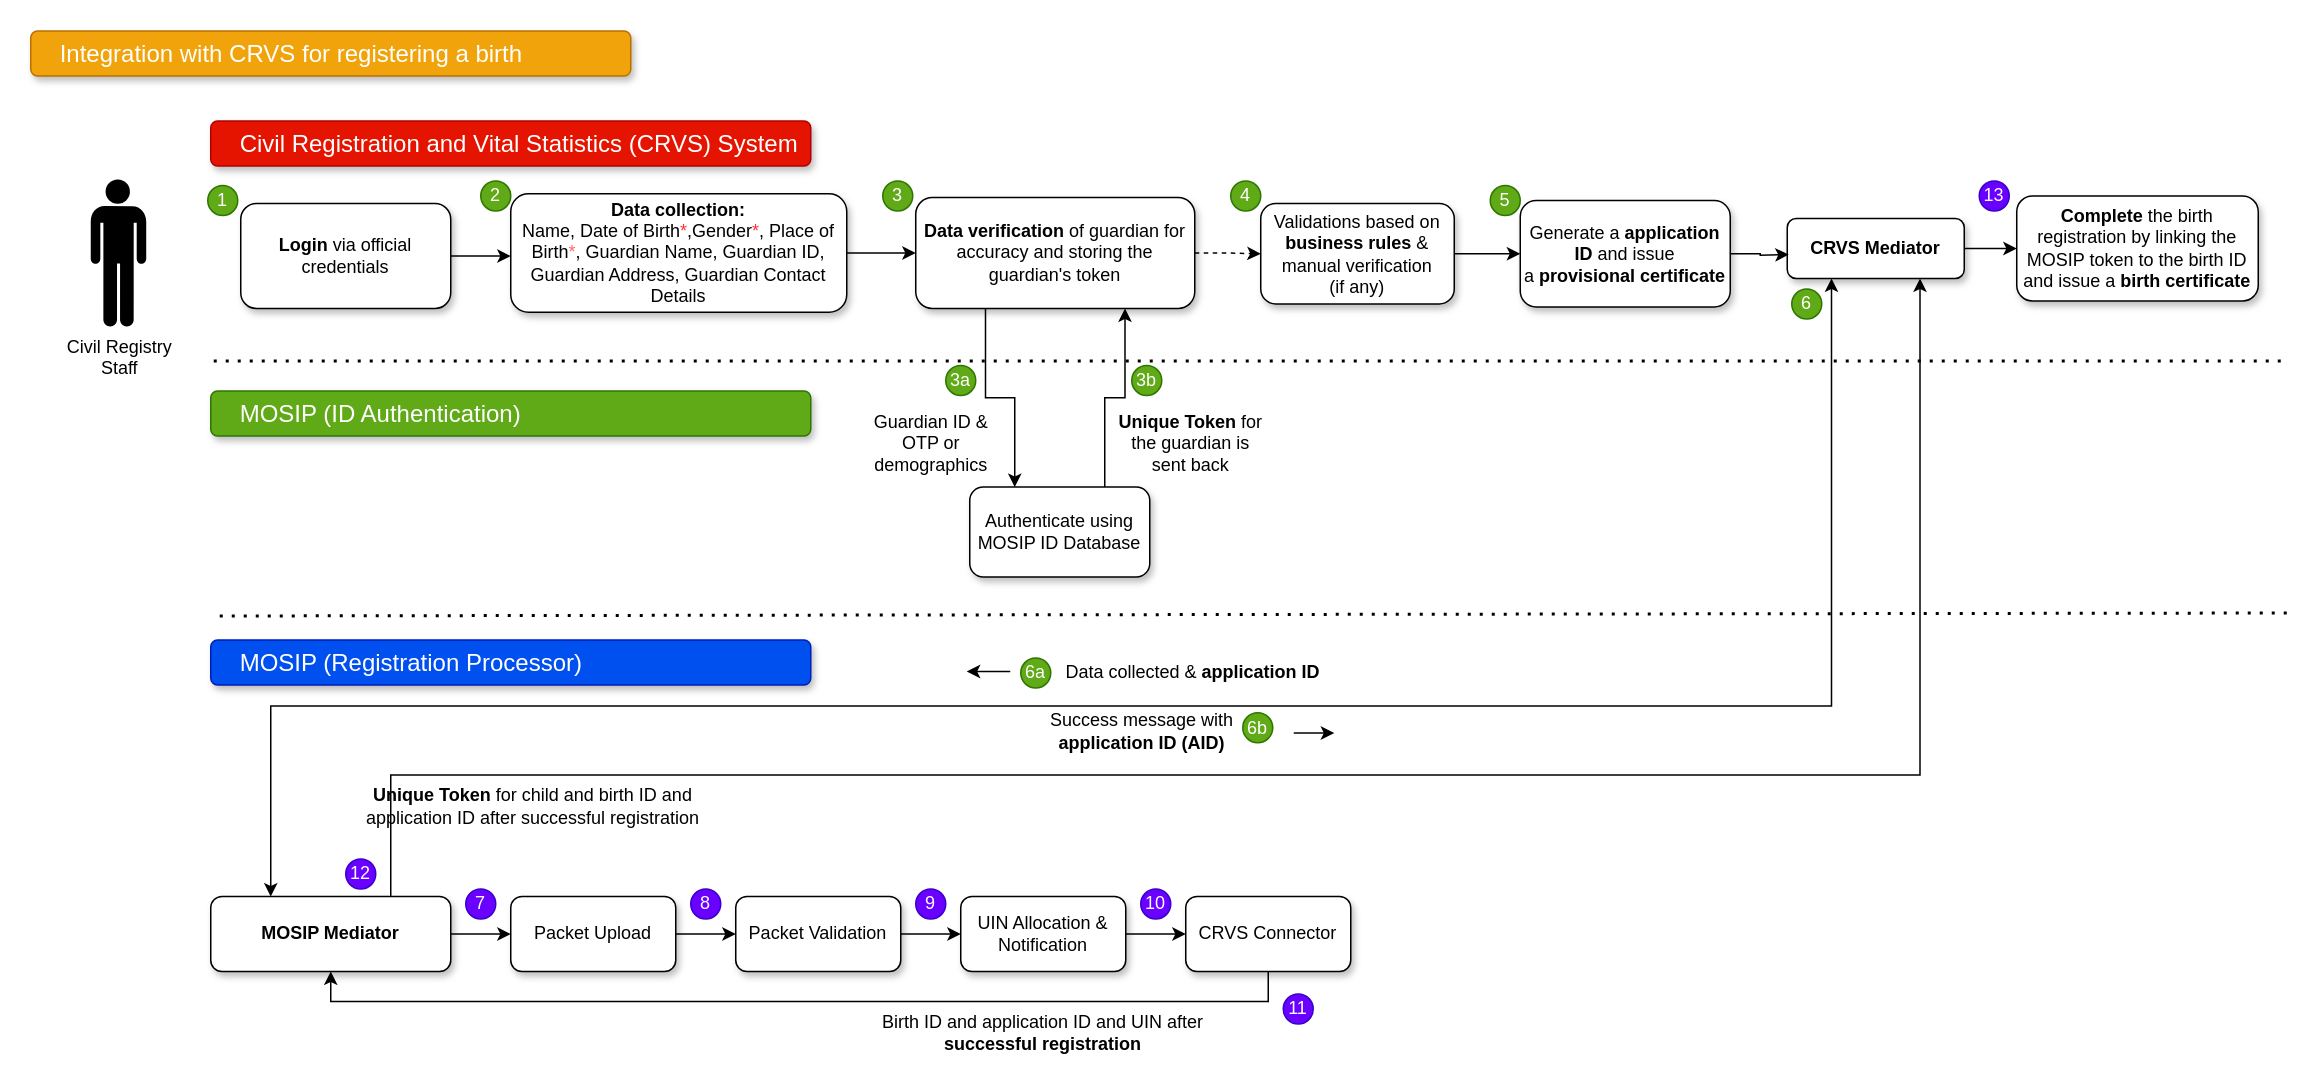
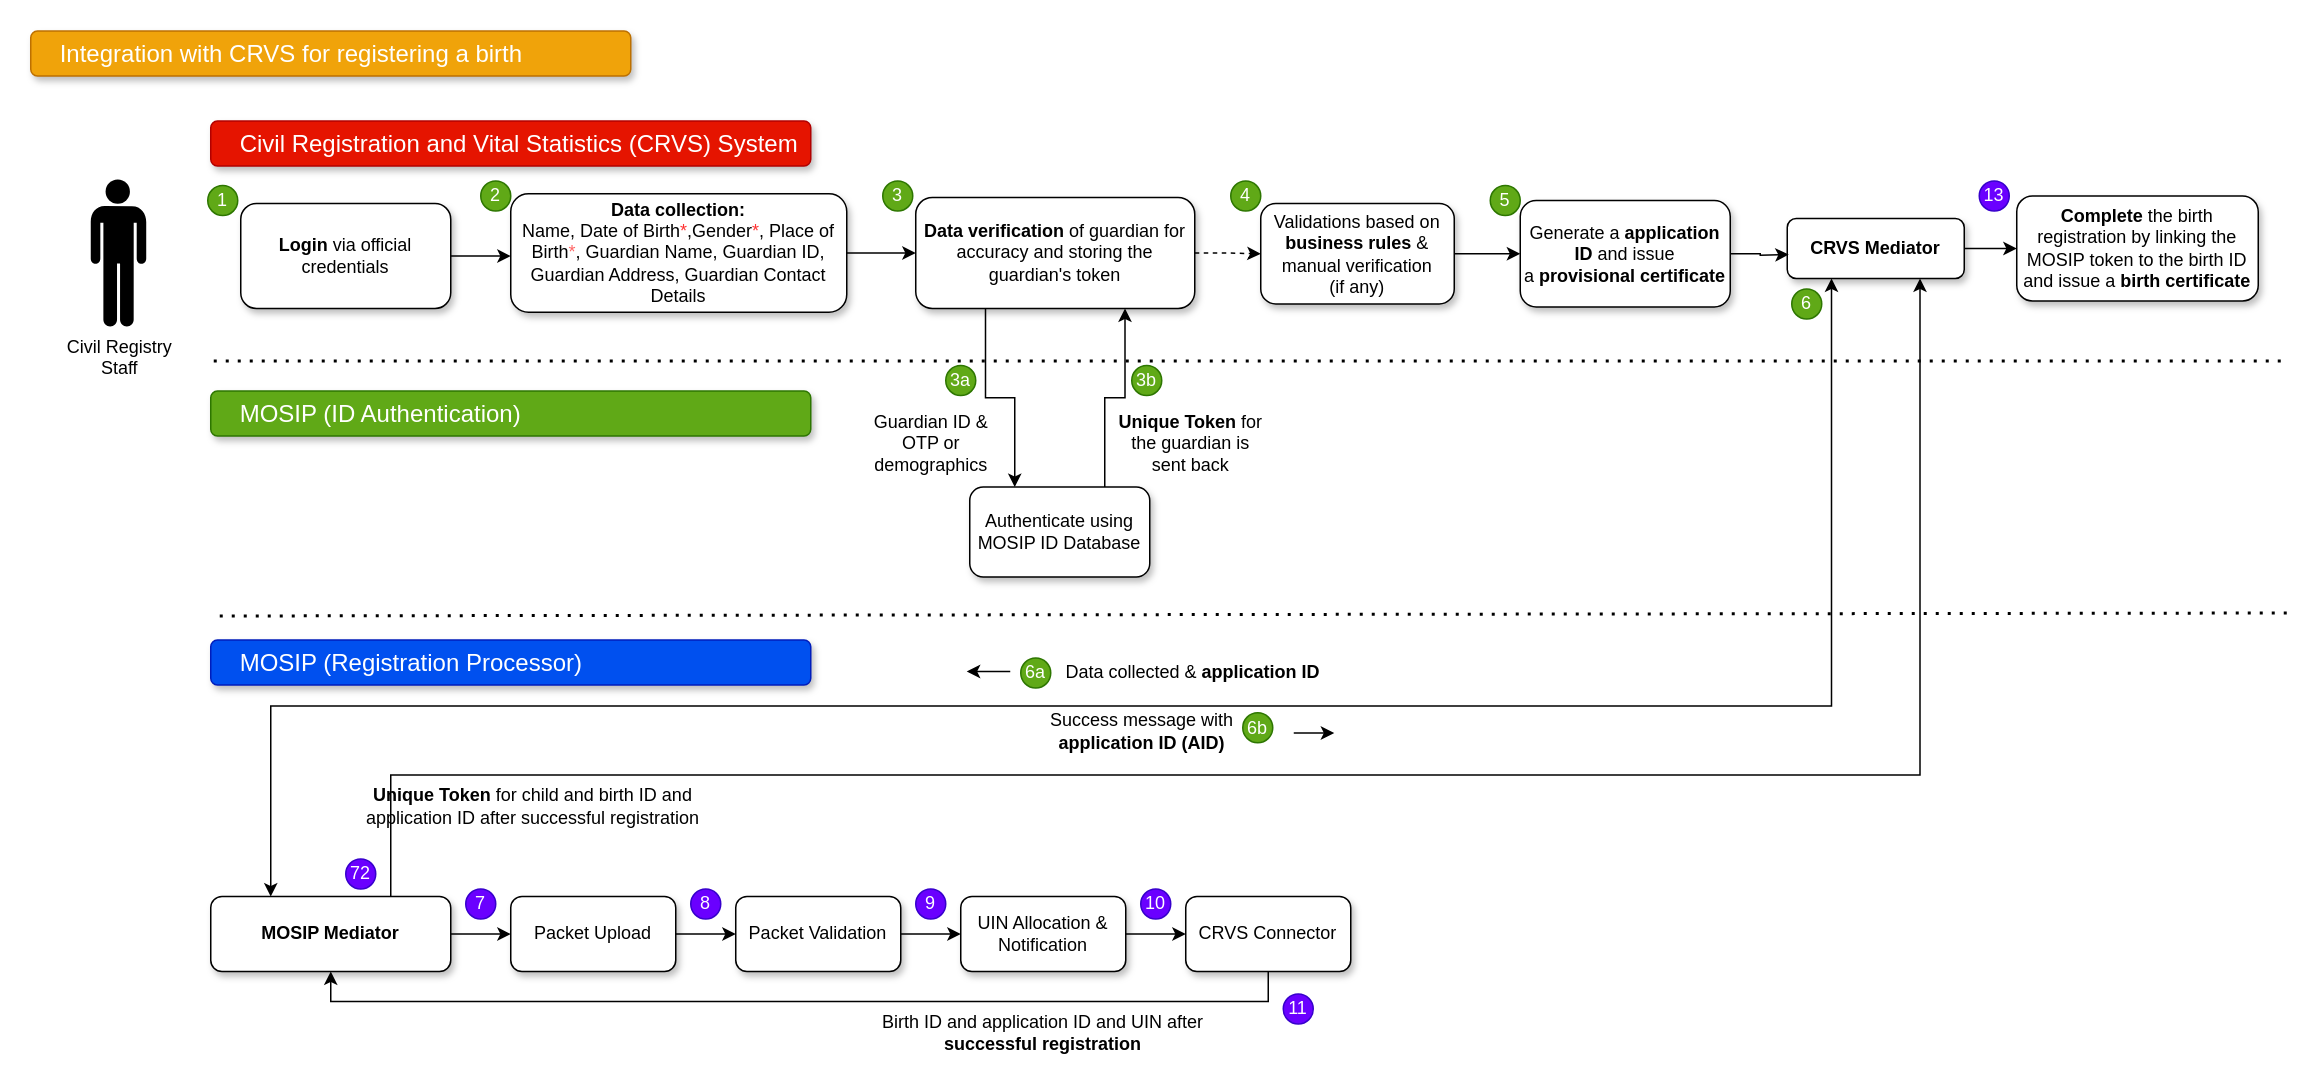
(361, 874) -> (361, 874)
